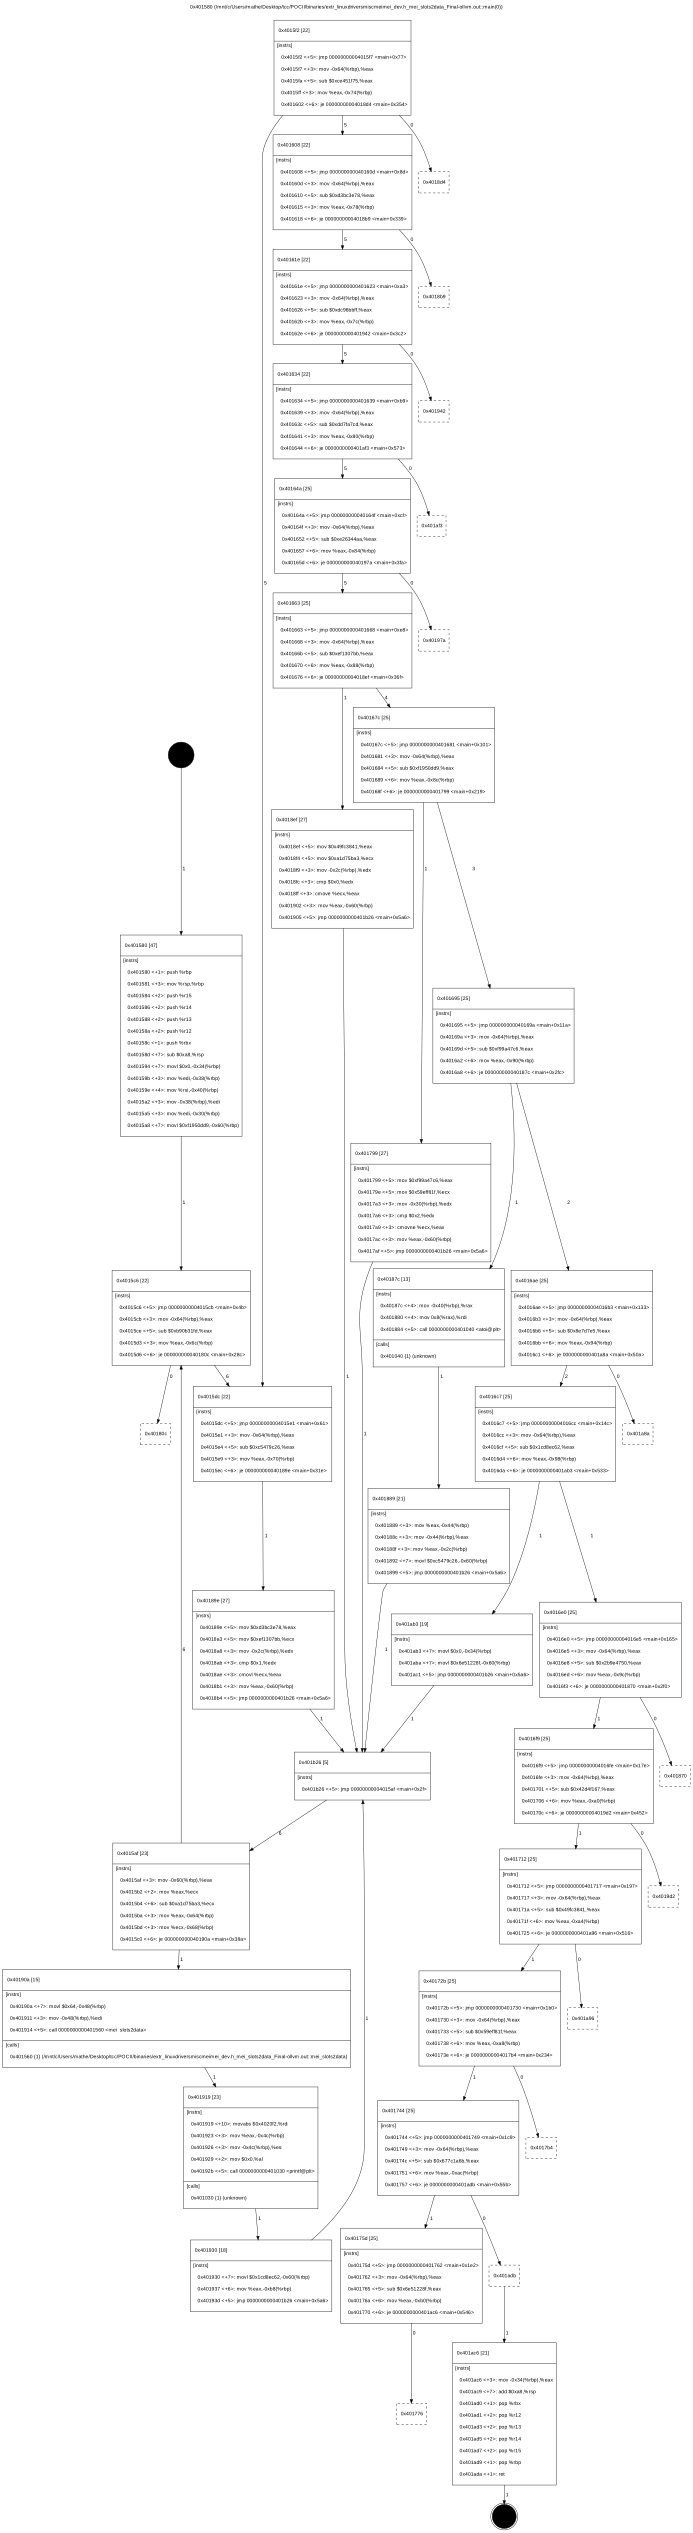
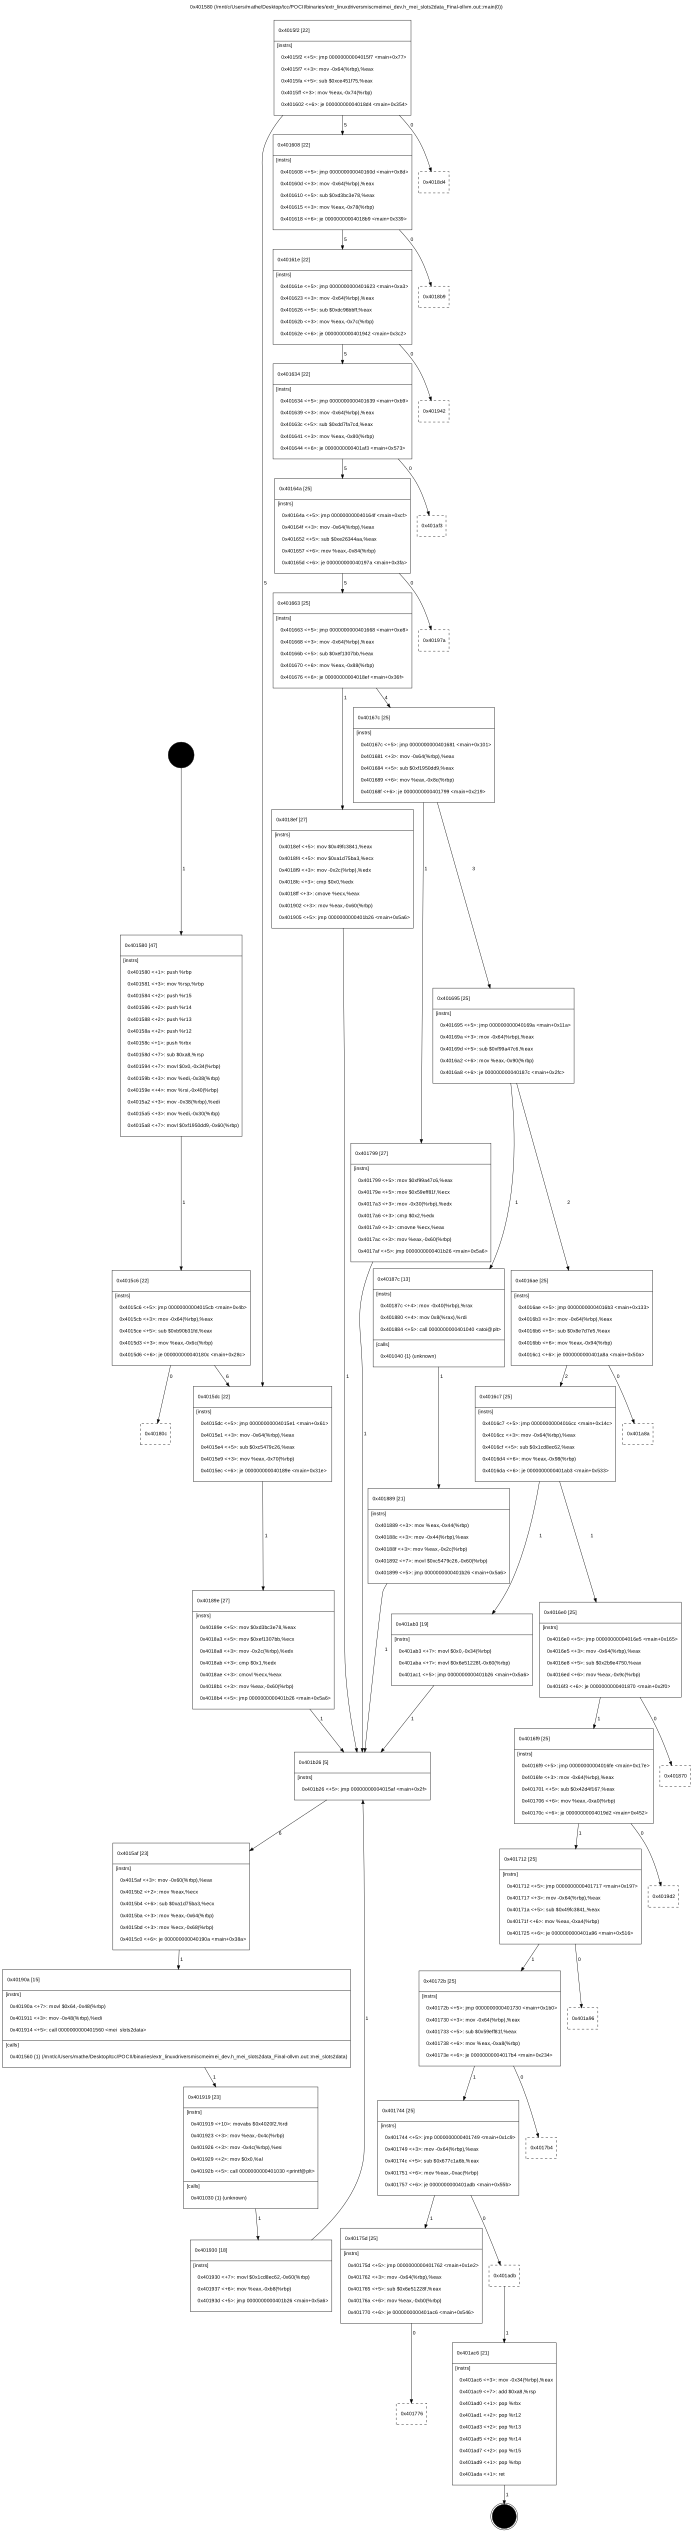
(181, 1606) -> none
